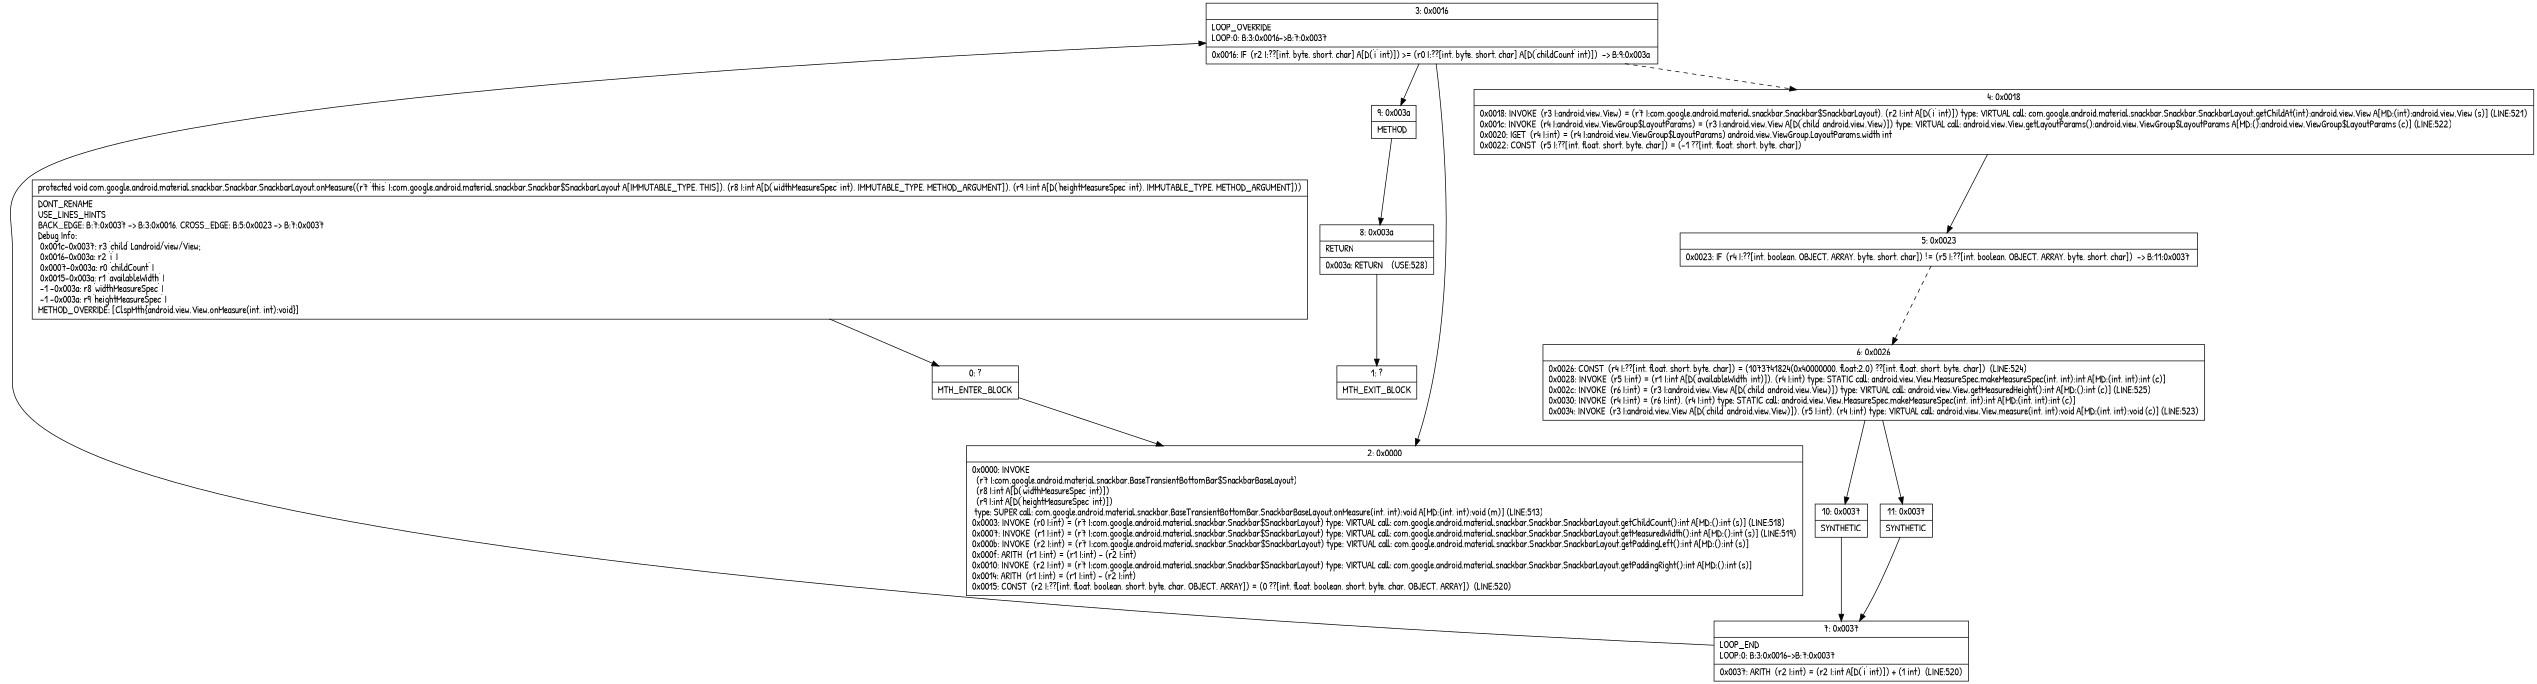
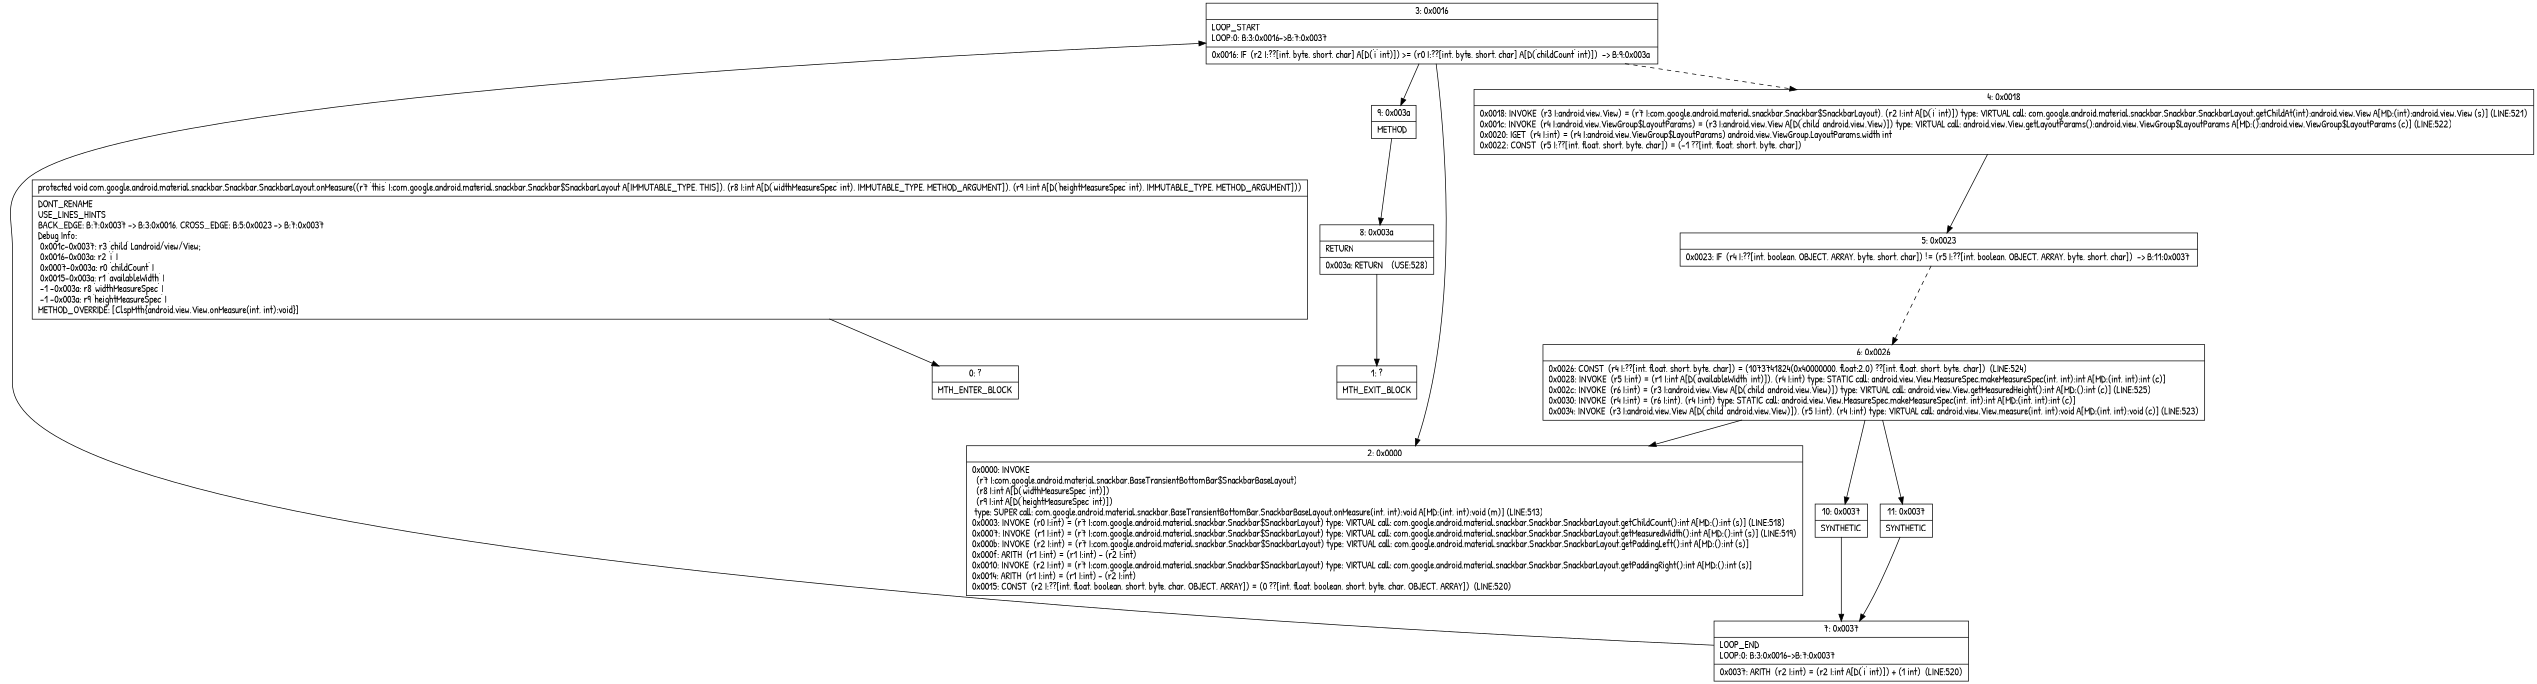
(1242, 28) -> (1236, 28)
(1088, 421) -> (1699, 432)
